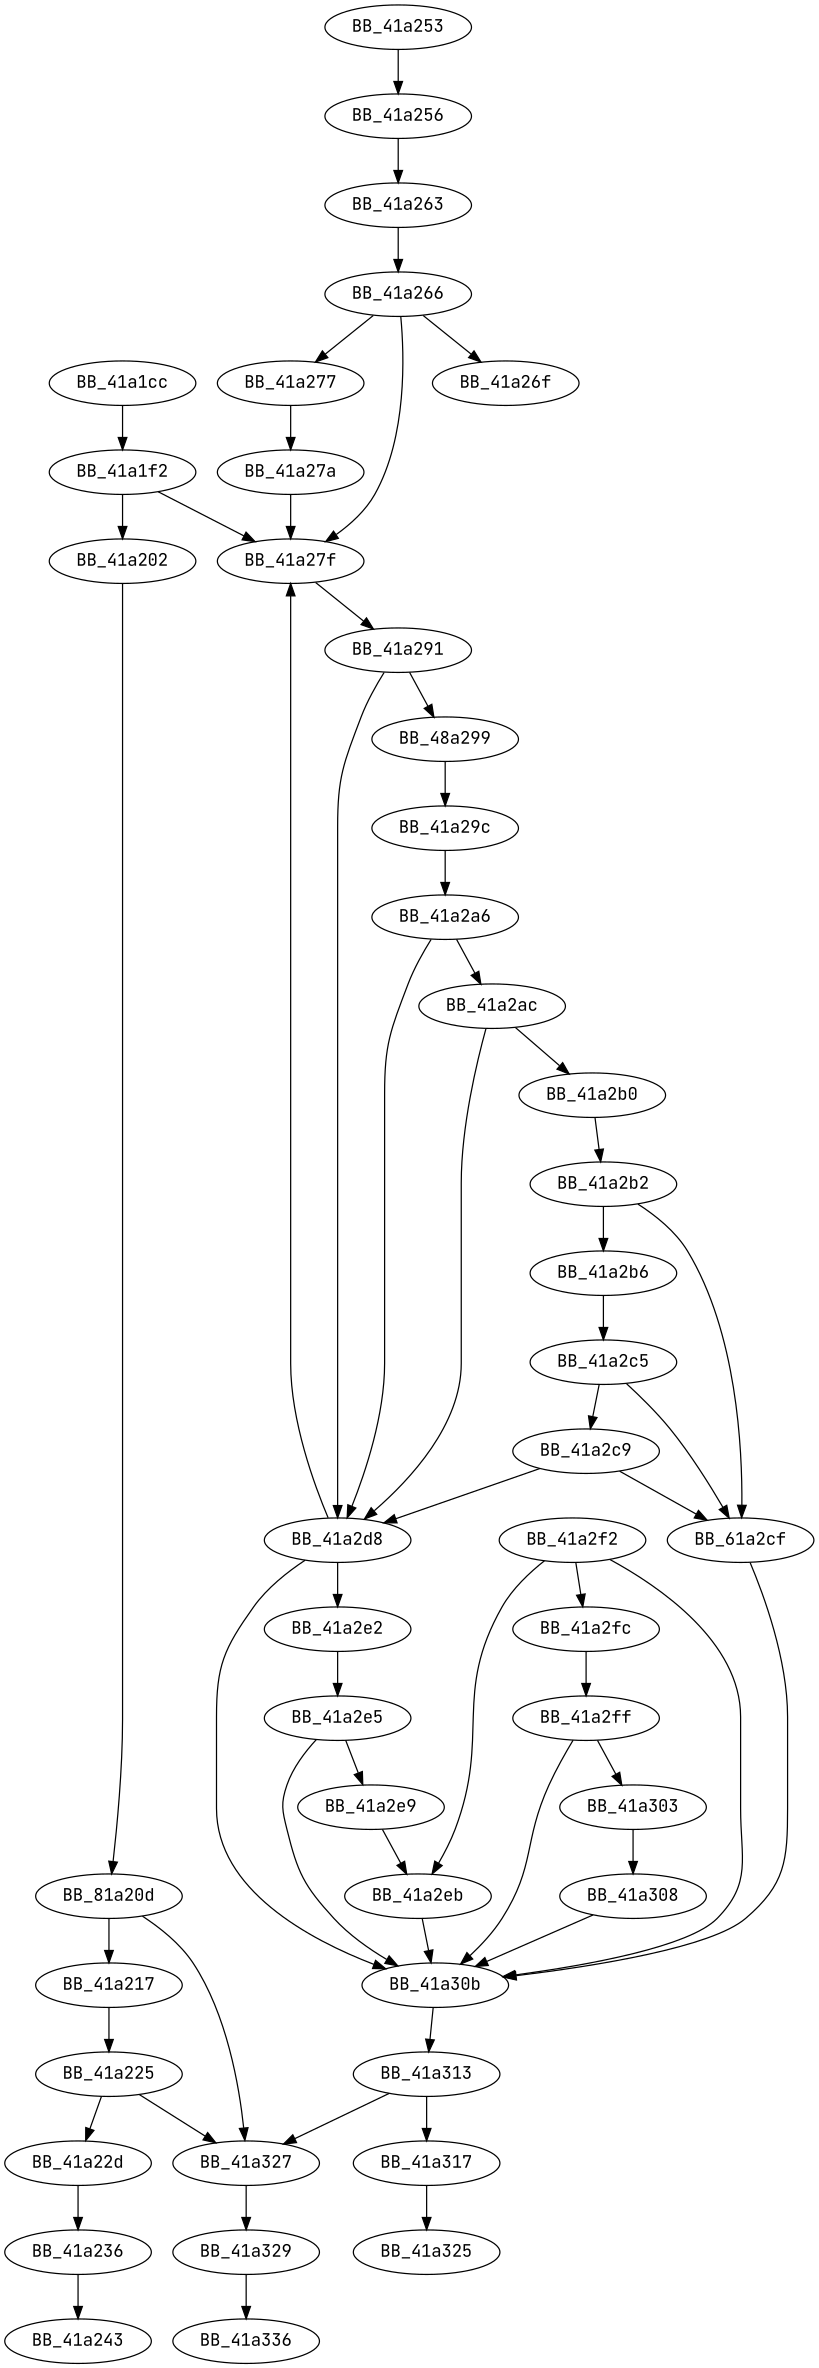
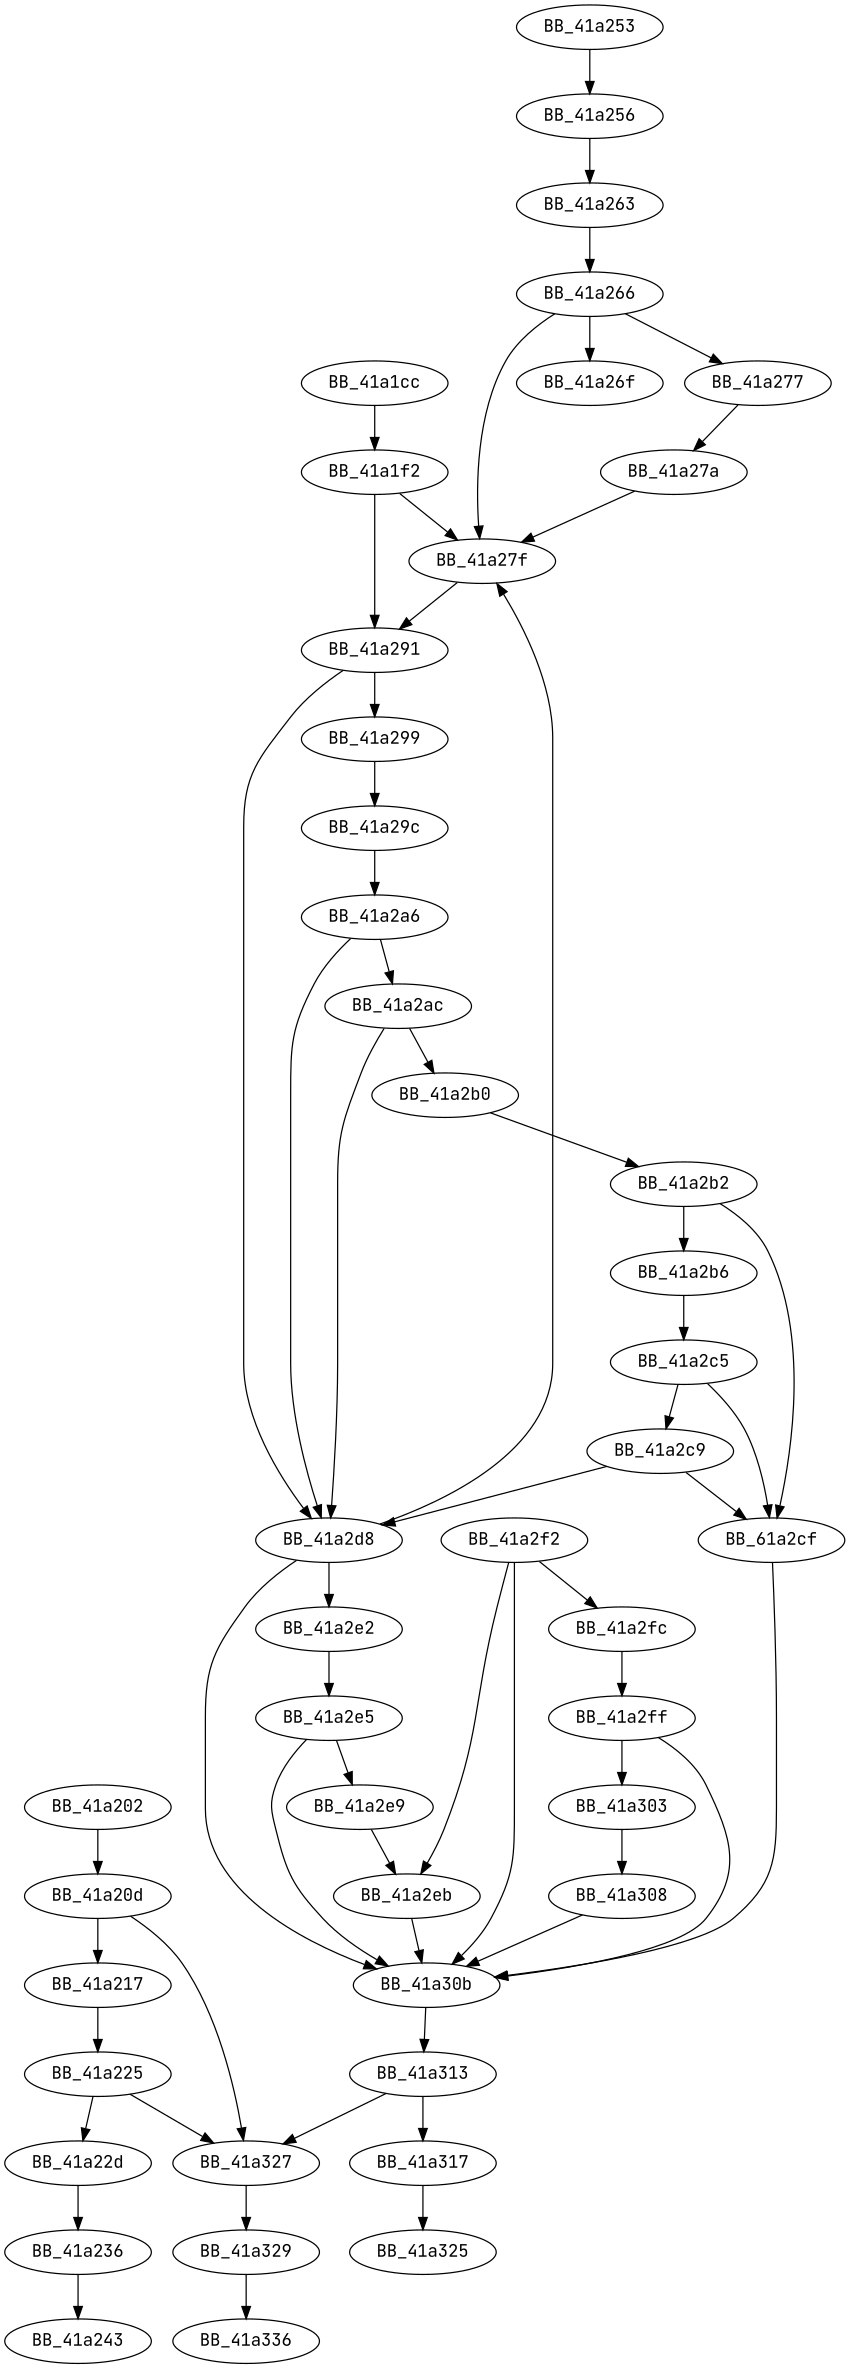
(123, 511) -> (375, 555)
(445, 739) -> (375, 739)
(109, 1896) -> (98, 1896)
